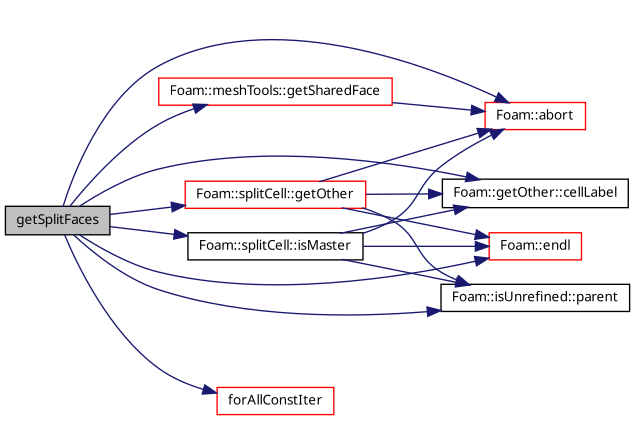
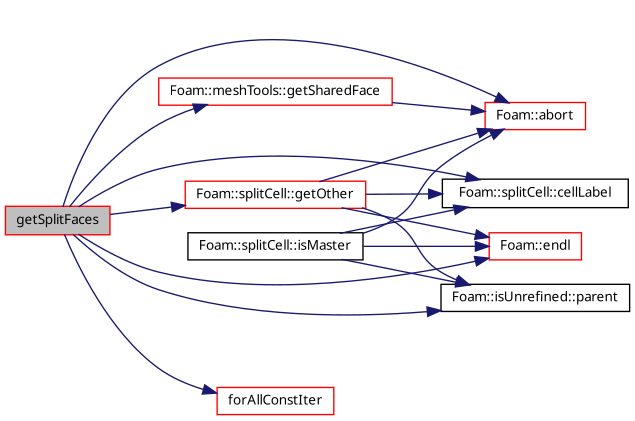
(535, 193) -> (535, 193)
(58, 221) -> (58, 221)
(142, 230) -> none
